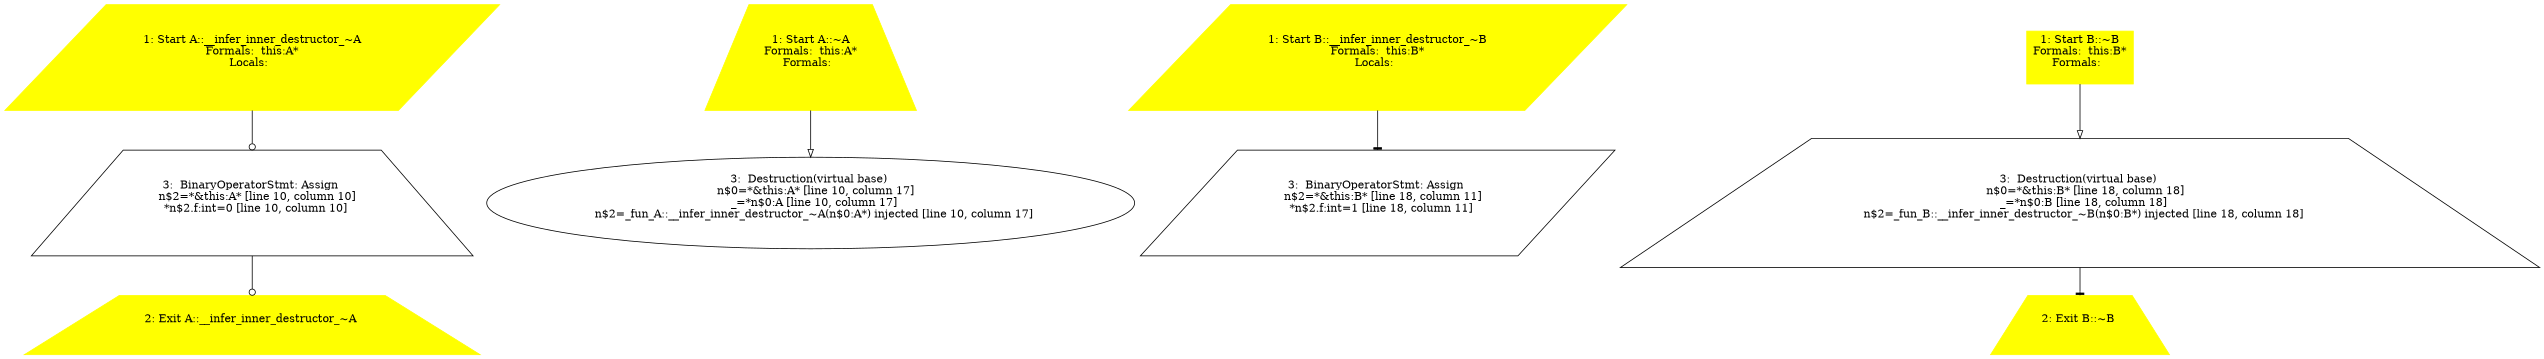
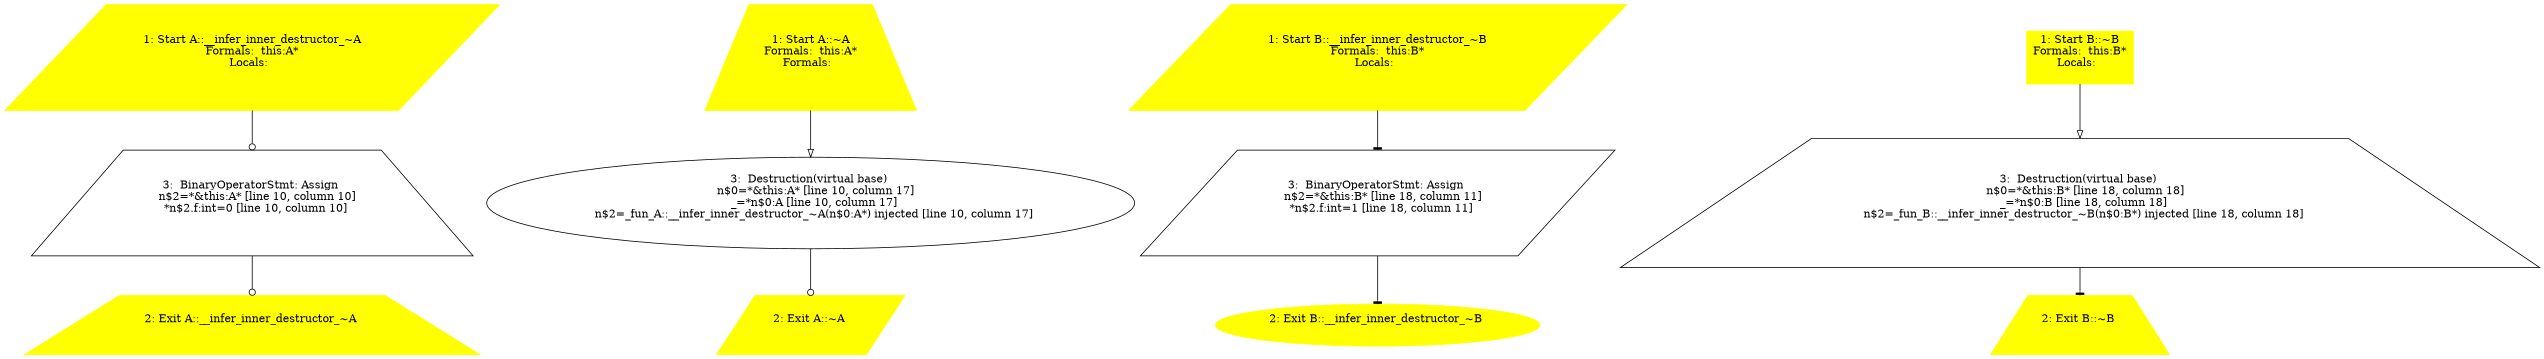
(2080, 58) -> (2080, 58)
none -> (811, 325)
none -> (1378, 325)
